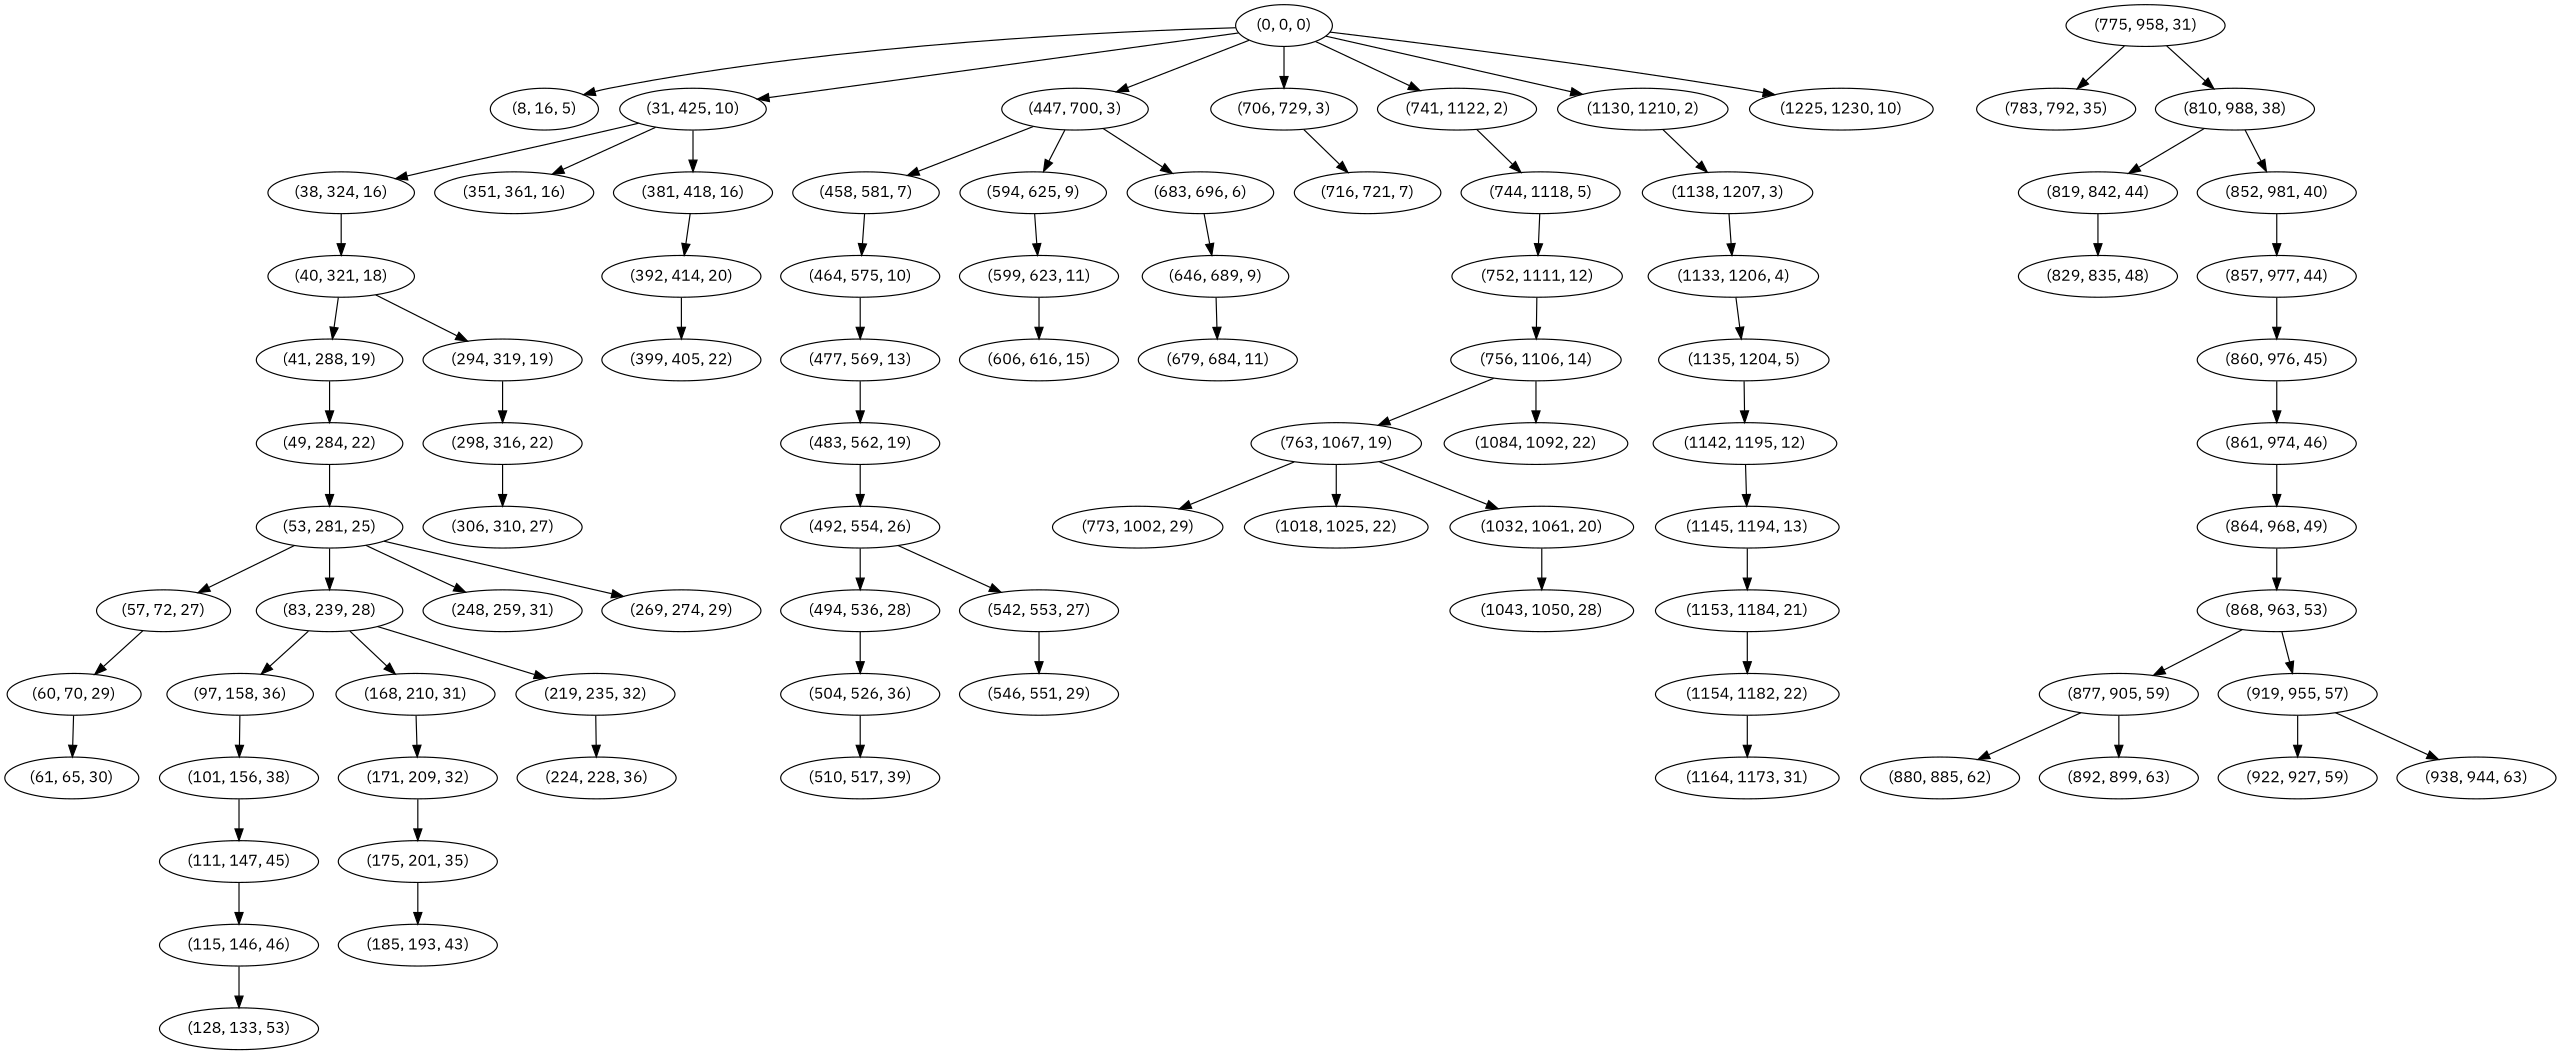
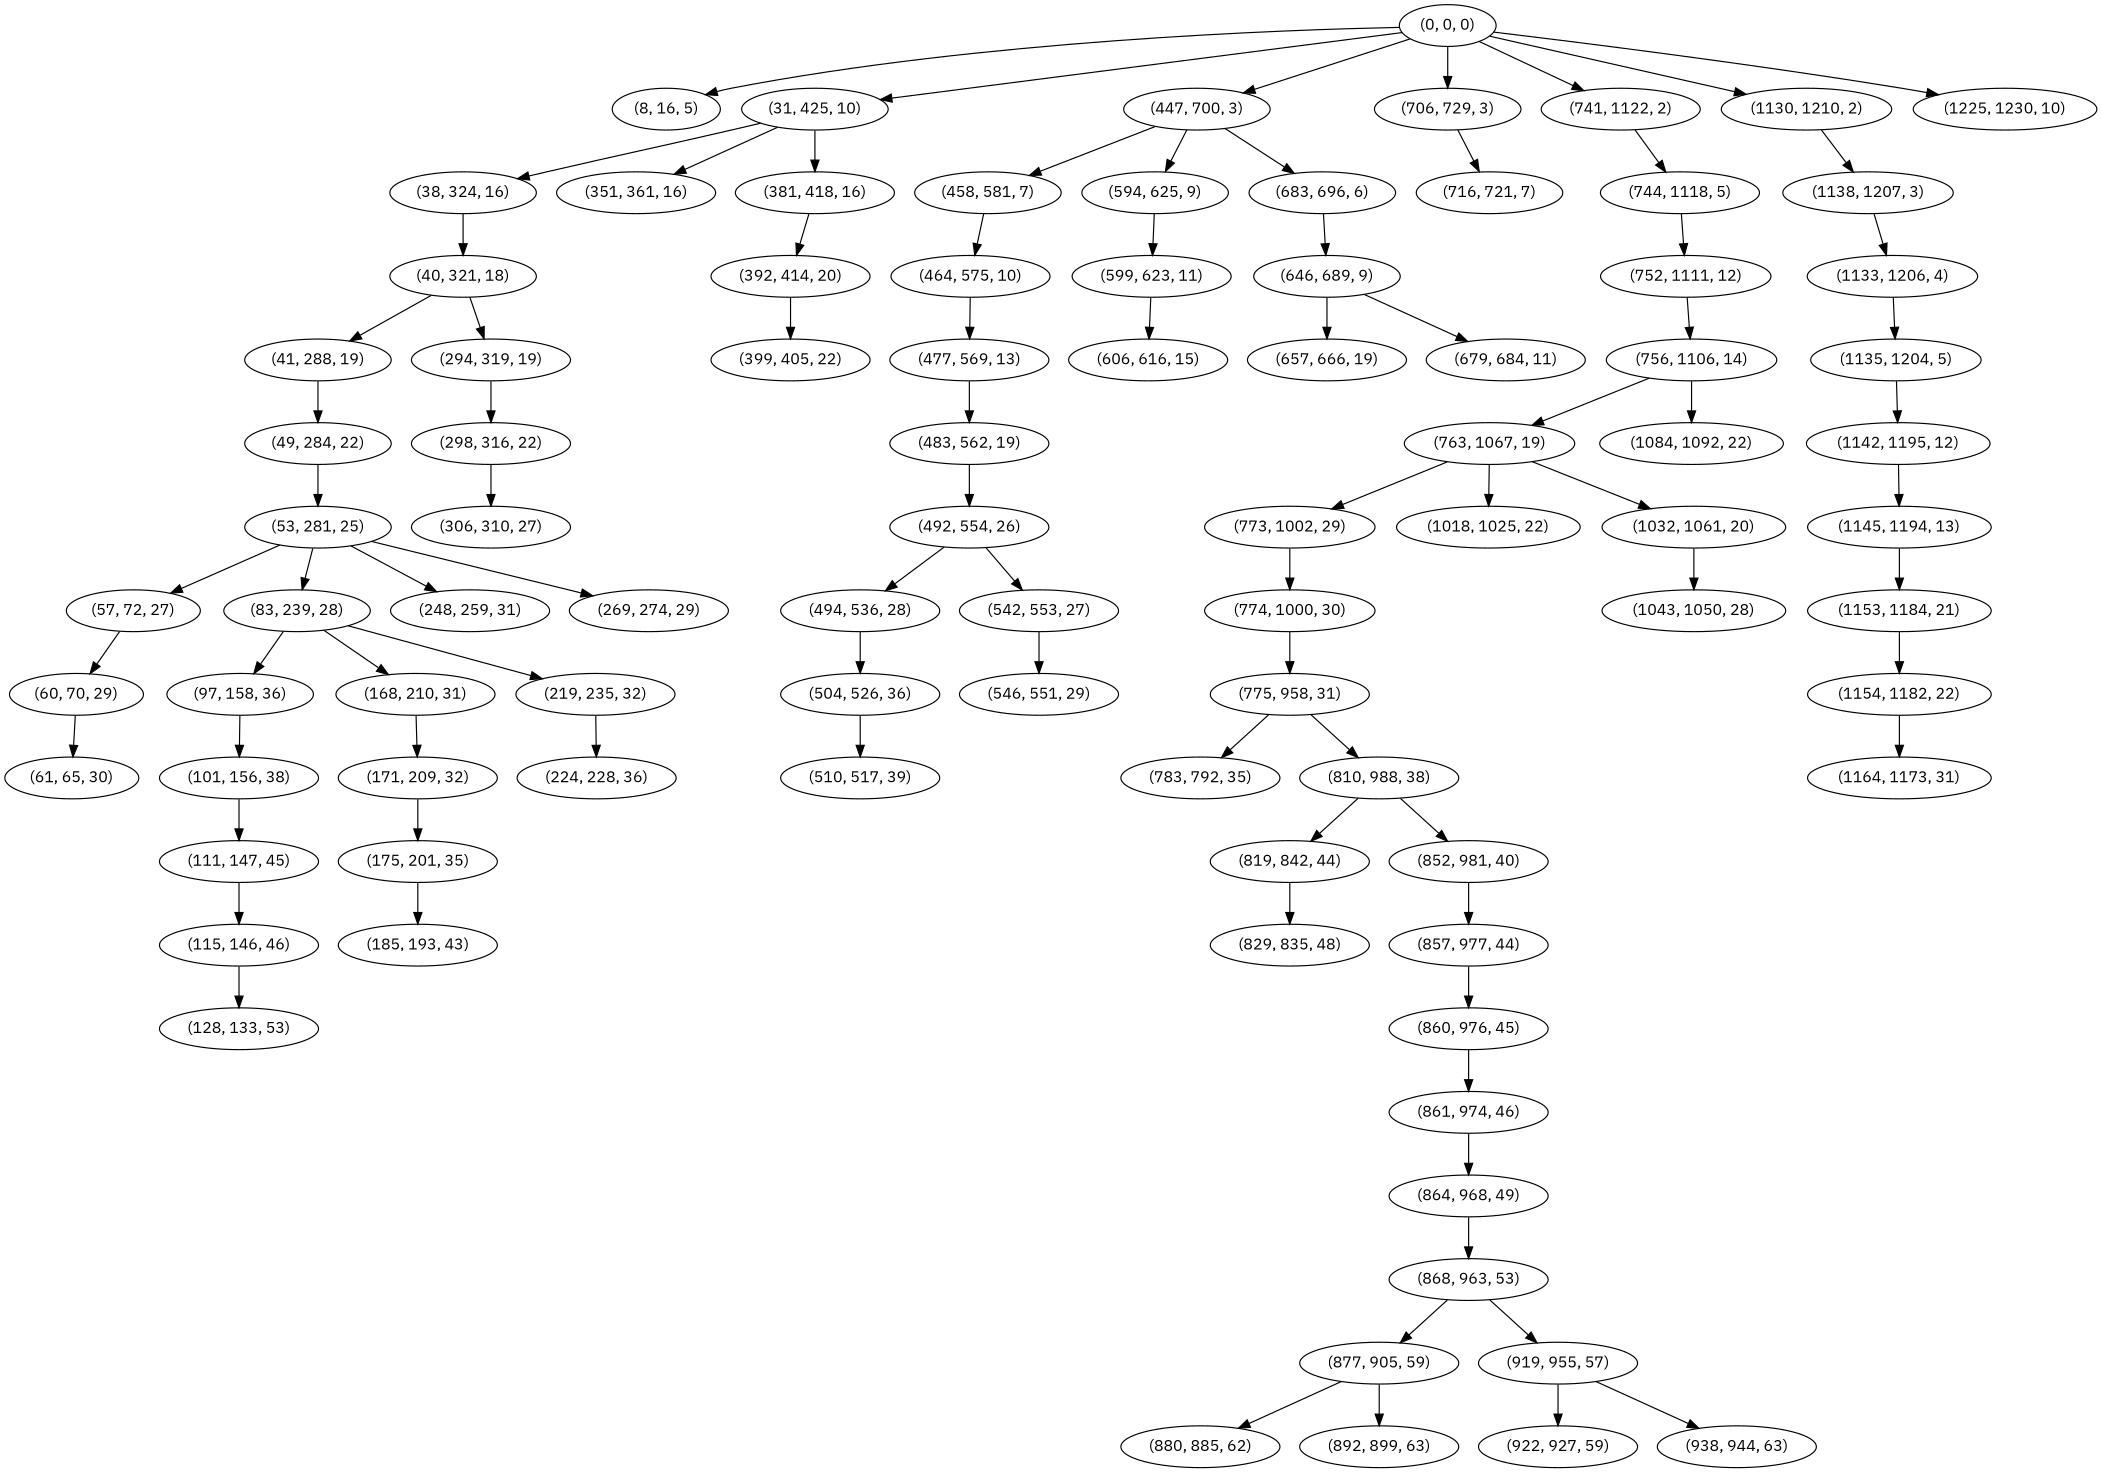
none -> (1327, 360)
none -> (1290, 611)
